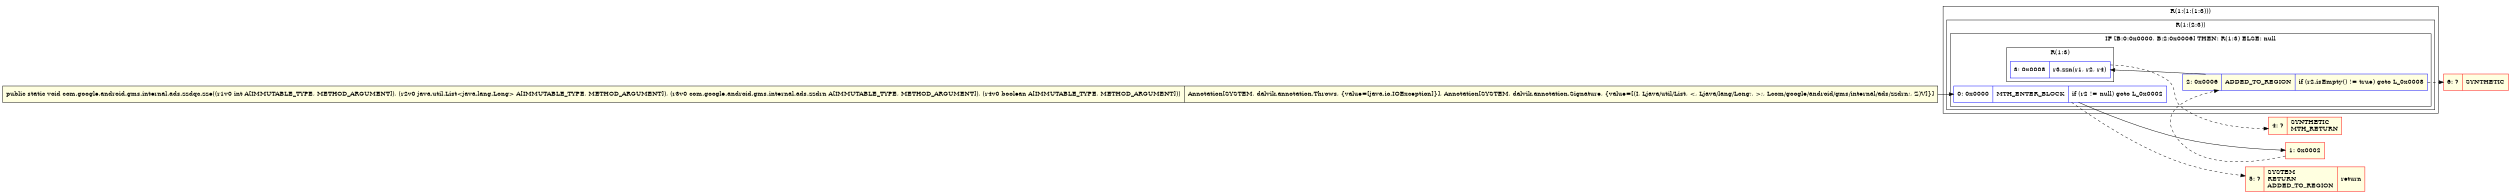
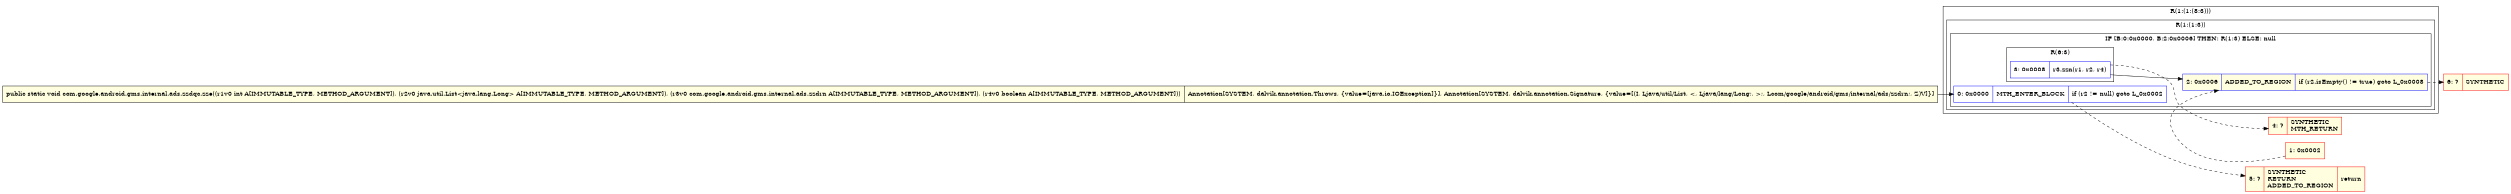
(2191, 11) -> (2191, 11)
(2191, 25) -> (2191, 25)
(2060, 53) -> (2060, 53)
(2160, 72) -> (2144, 77)
(2172, 136) -> none
(2282, 172) -> (2287, 172)
